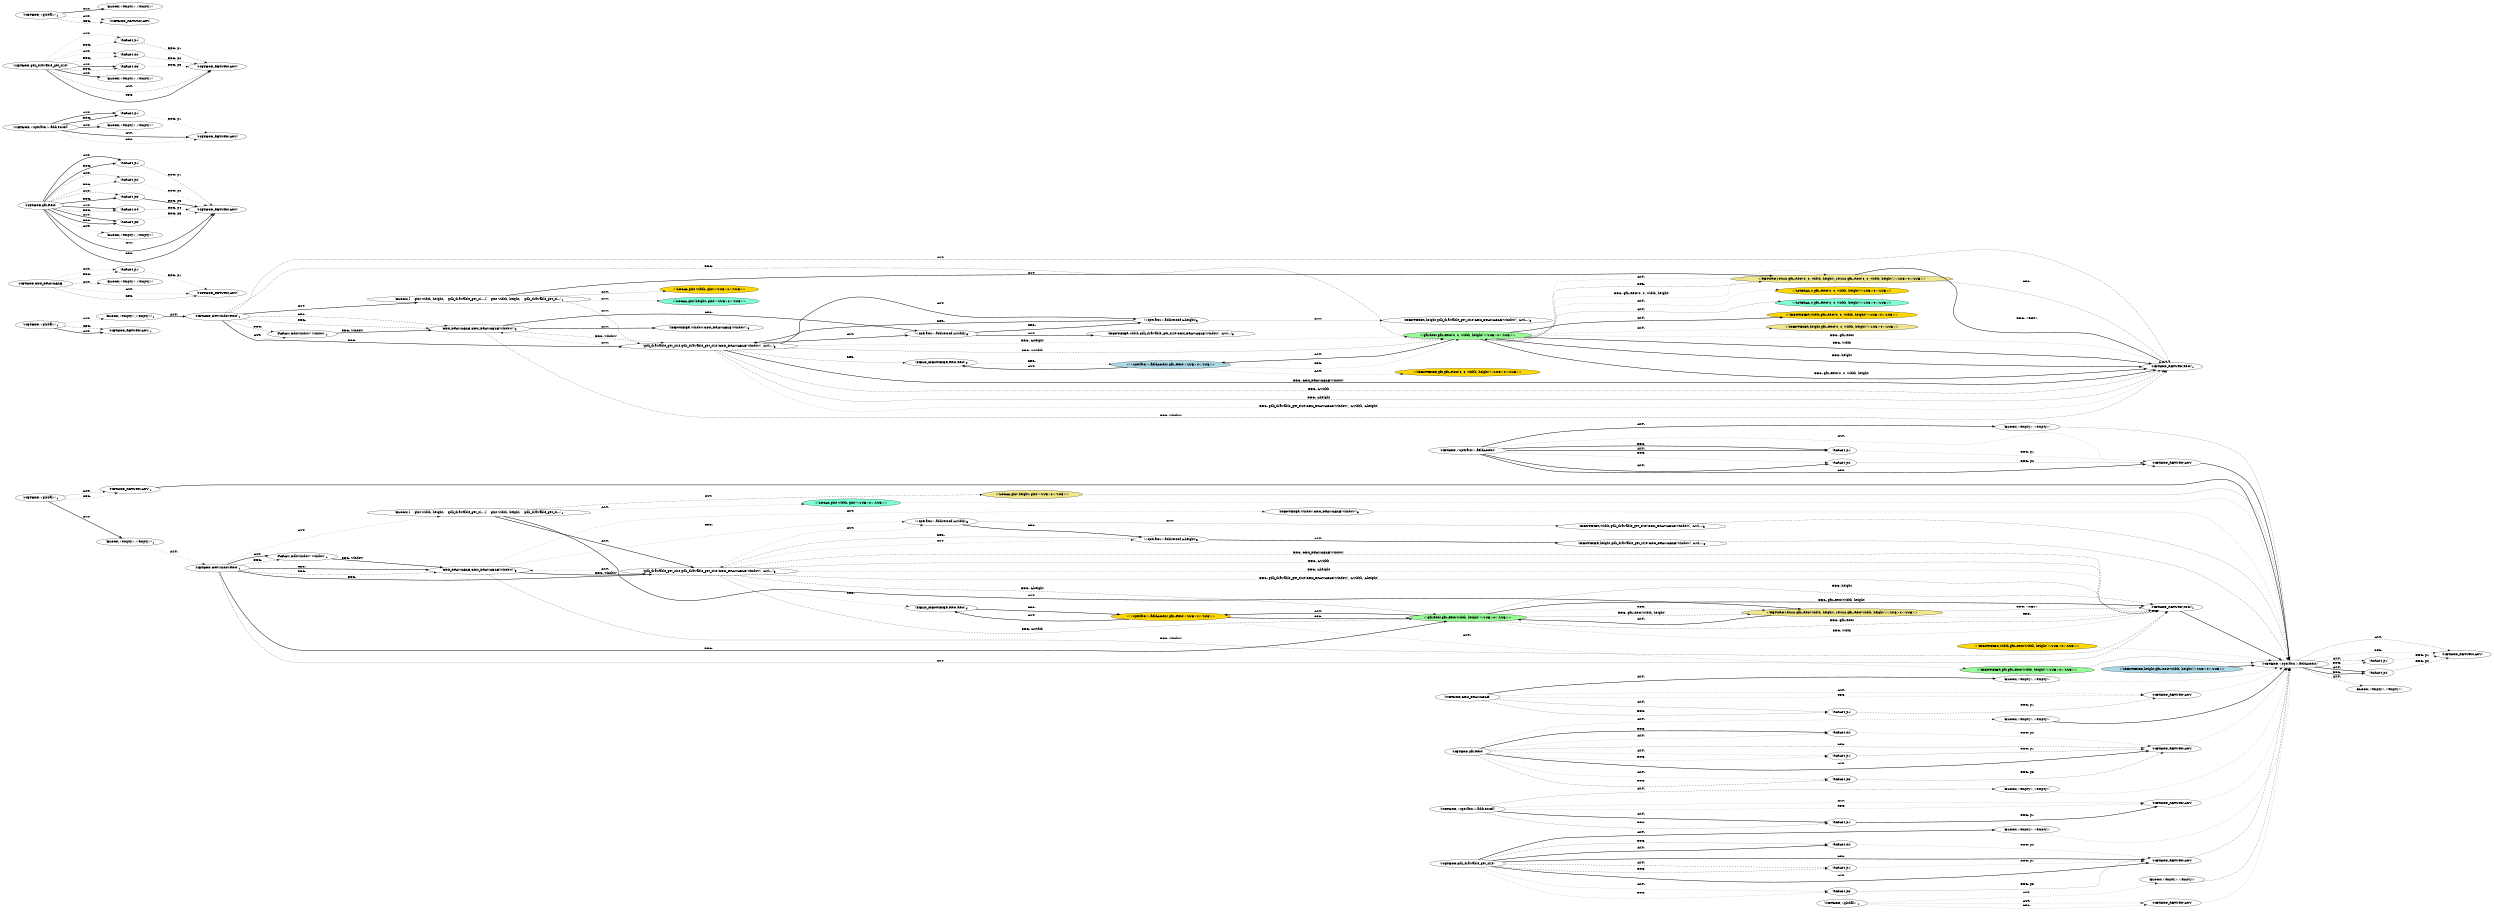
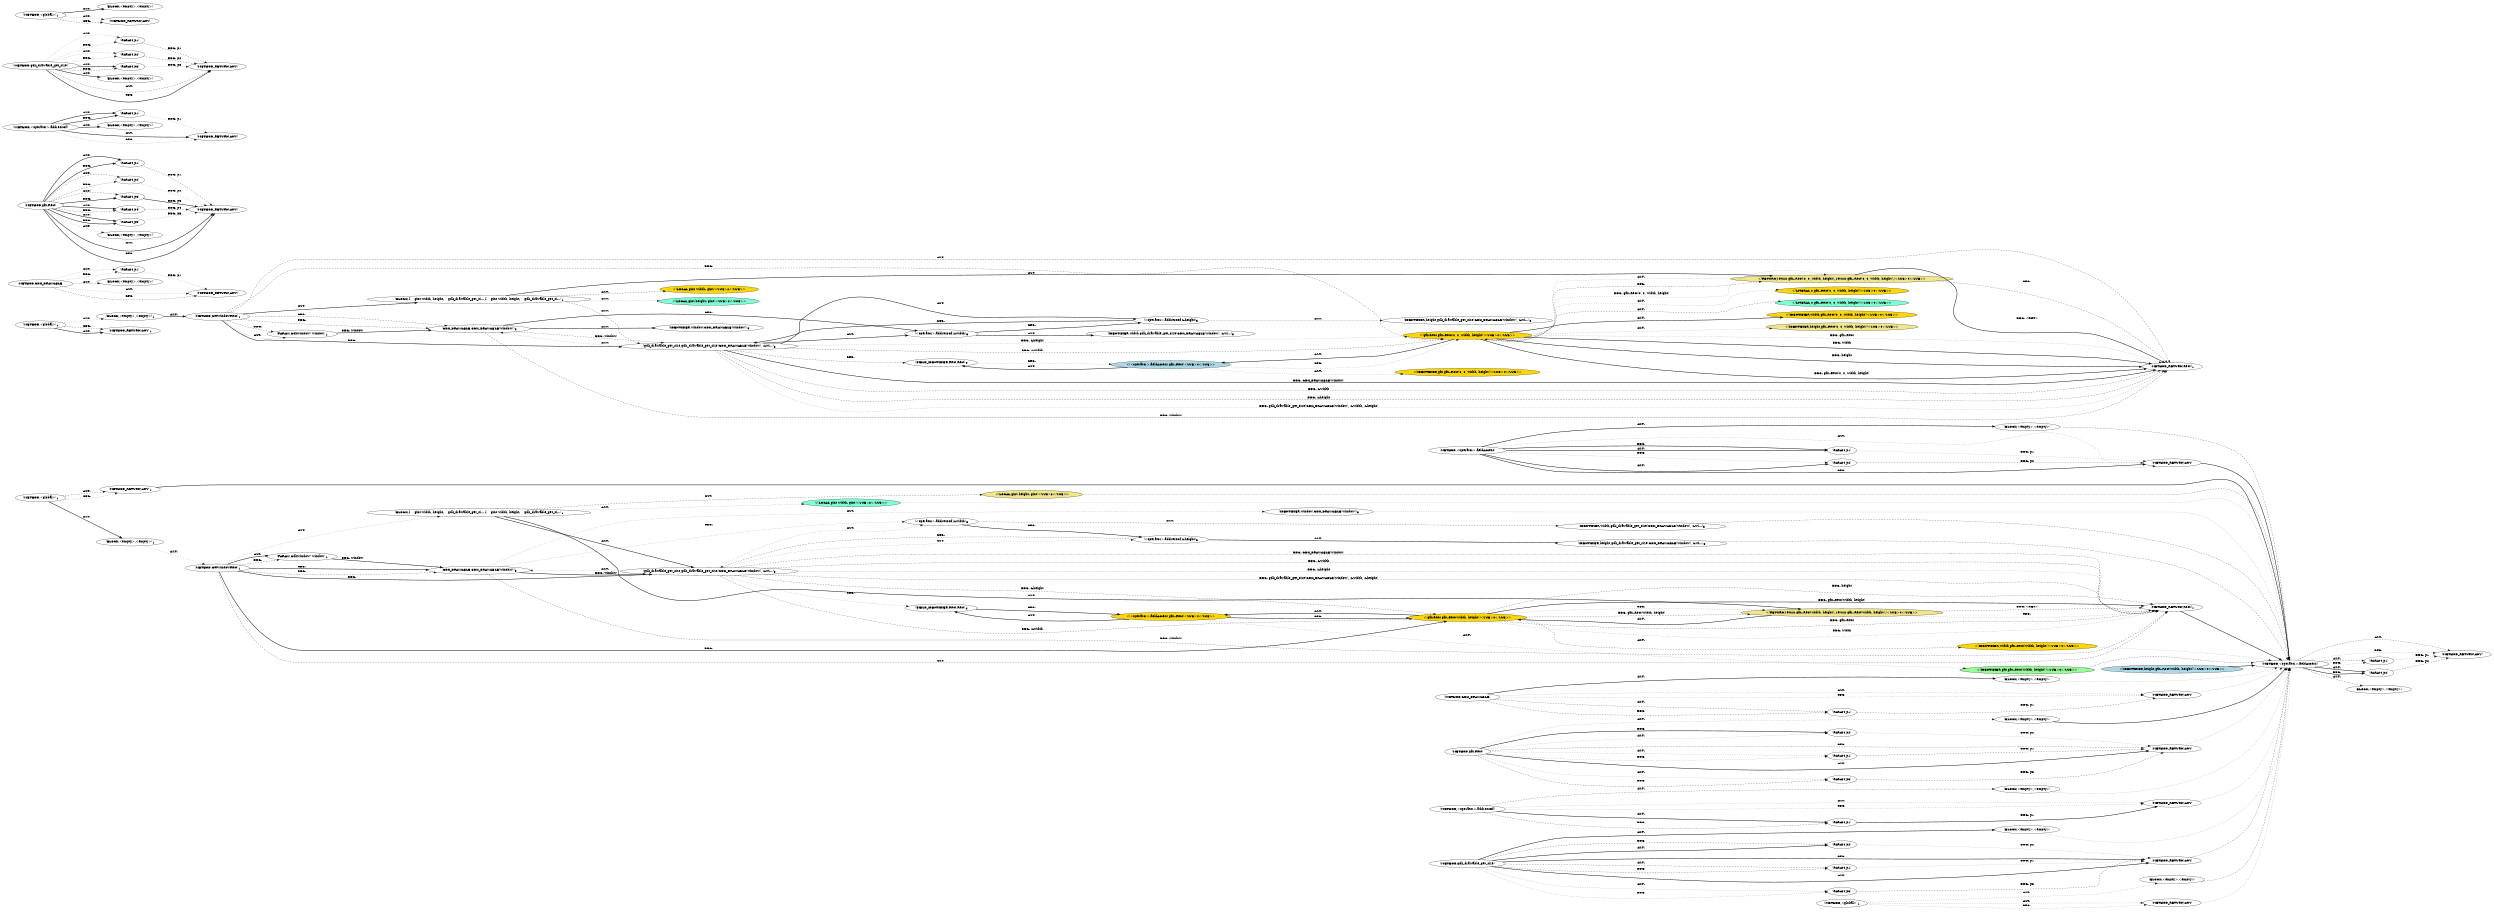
(1468, 335) -> (1468, 335)
(1468, 618) -> (1468, 618)
none -> (1736, 650)
